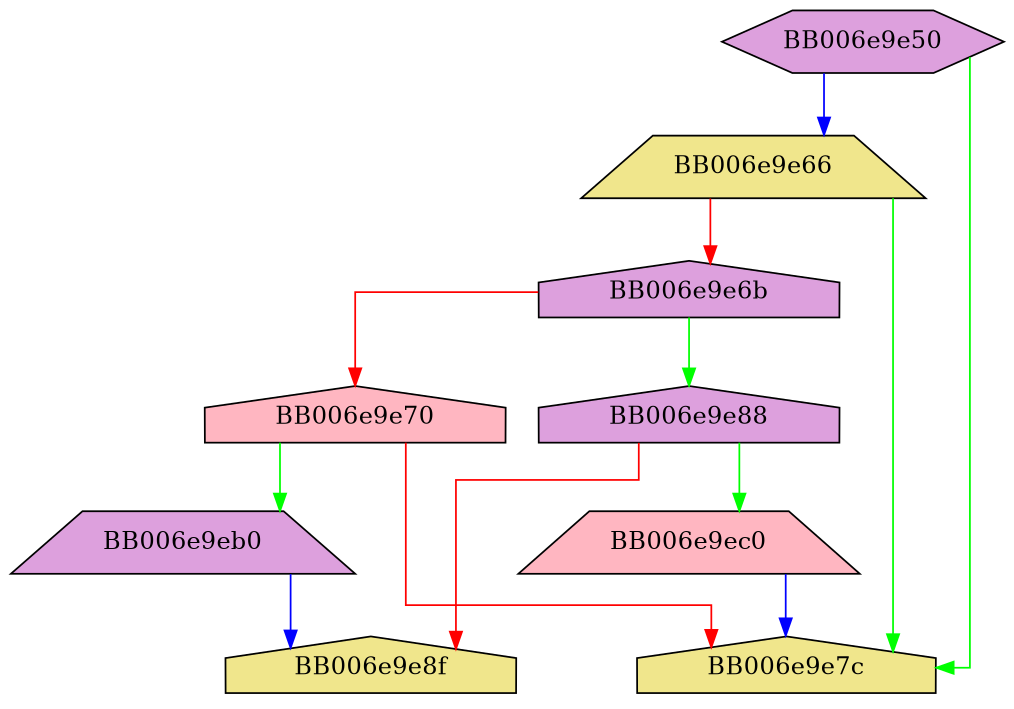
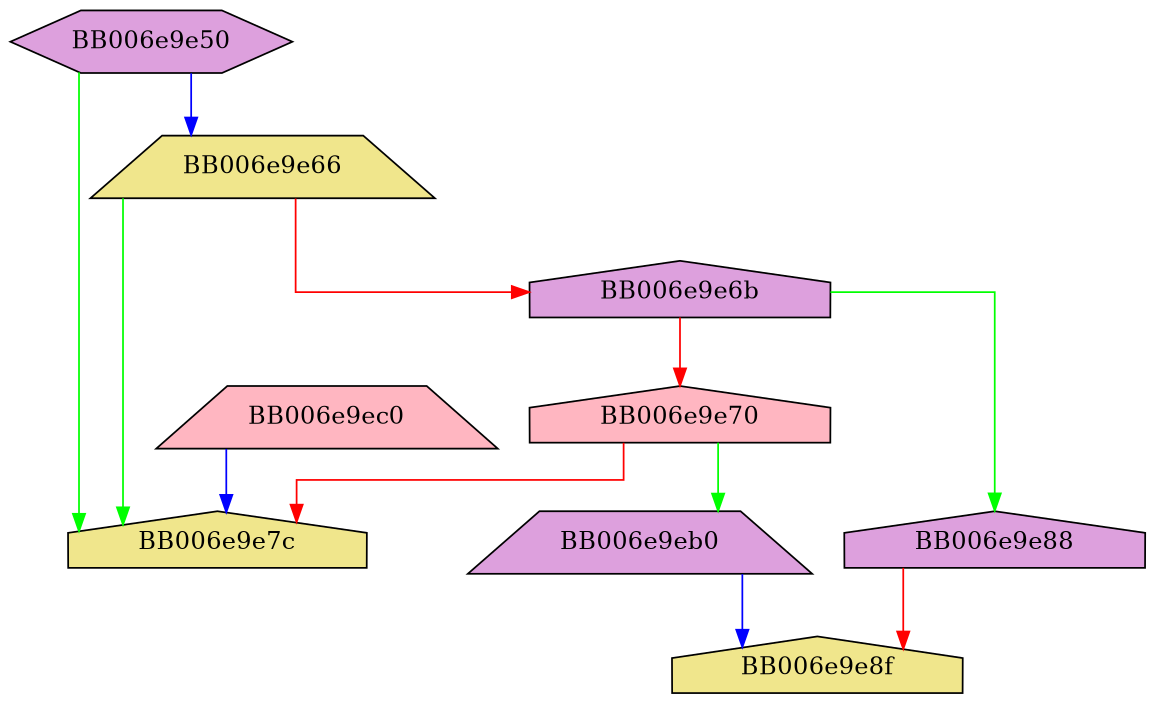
(739, 468) -> none
